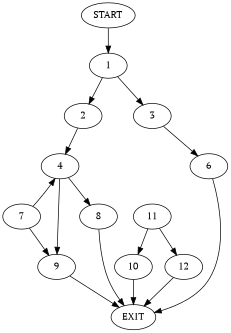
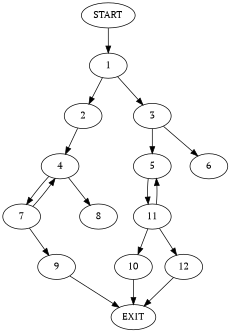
none -> (152, 166)
(58, 213) -> (39, 187)
(217, 259) -> none
(104, 266) -> none
